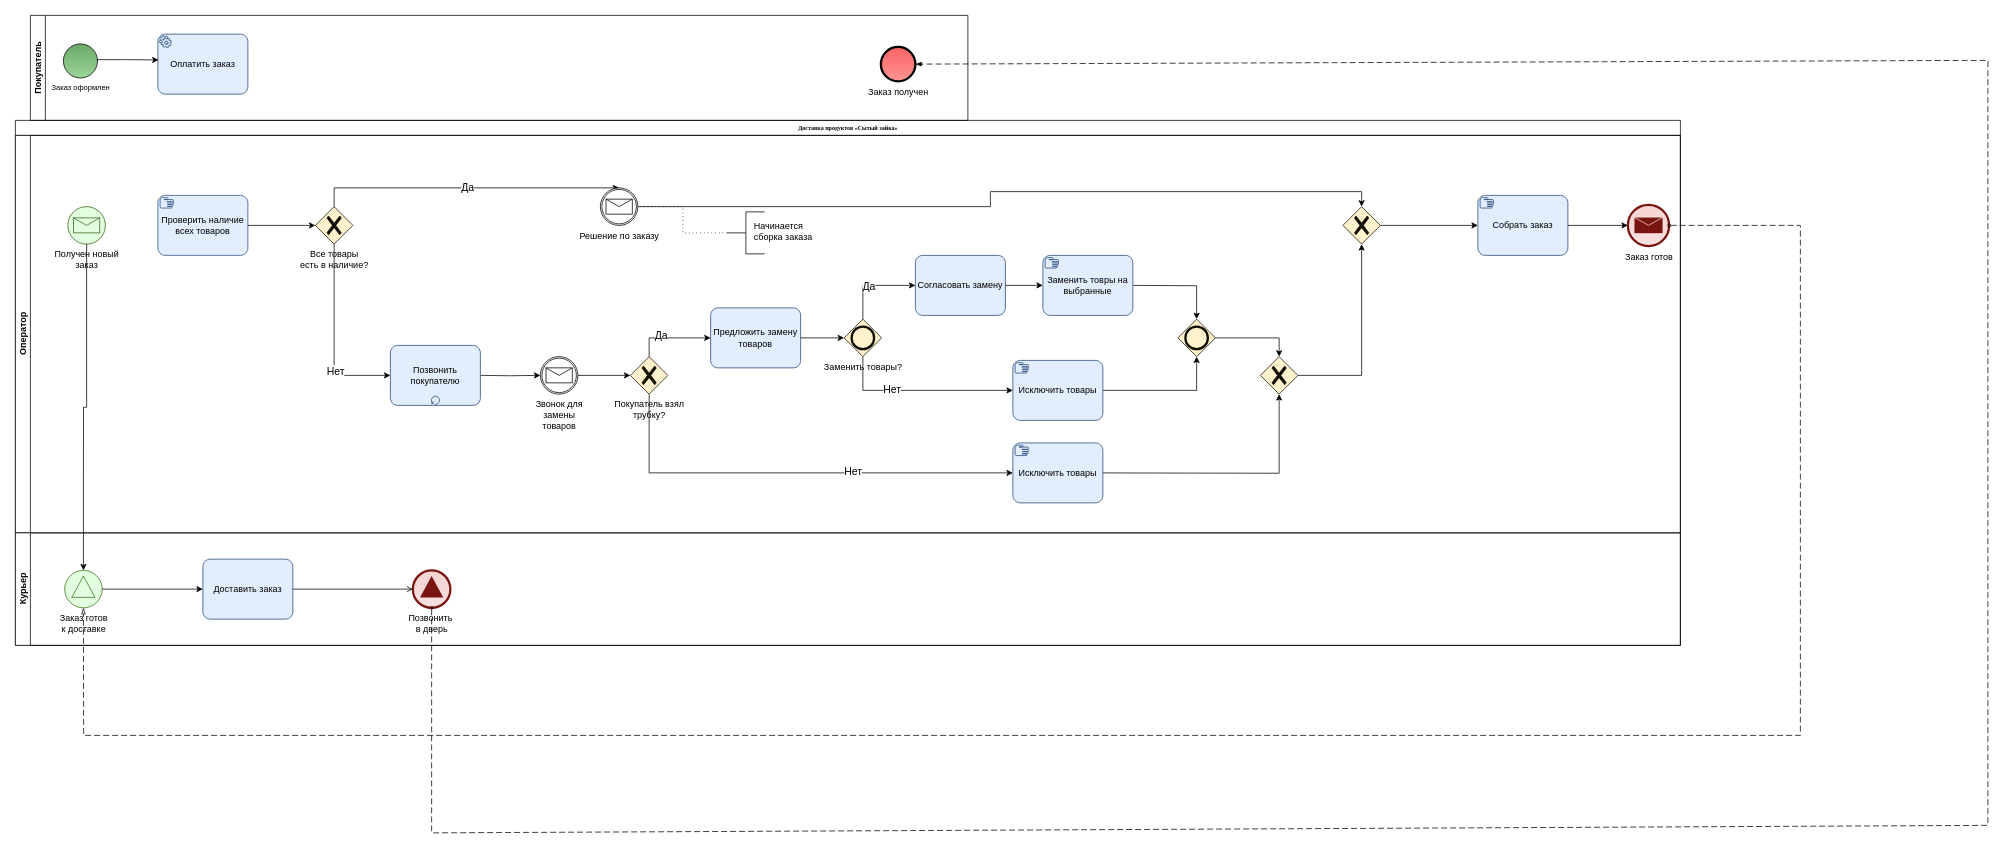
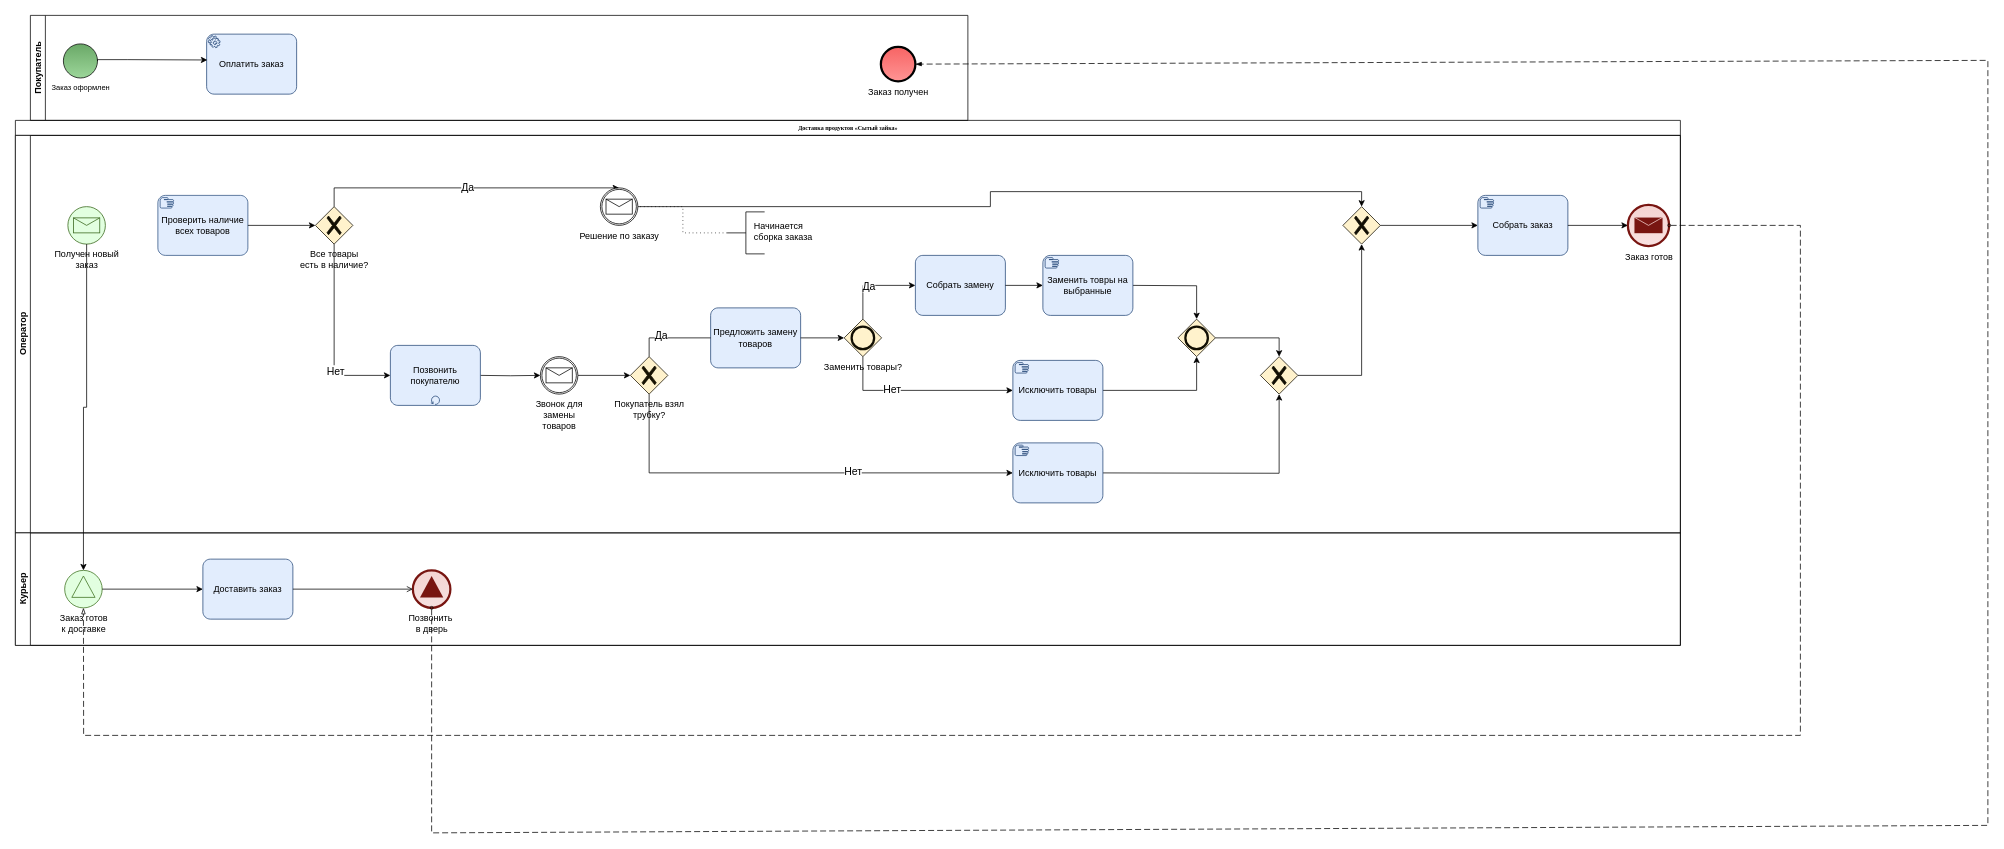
(203, 64) -> (252, 64)
(960, 285) -> (960, 285)
(704, 338) -> (706, 338)
